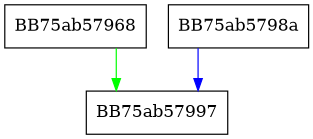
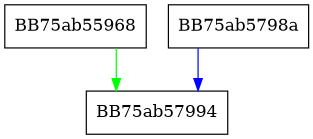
(76, 26) -> (76, 26)
(157, 113) -> (157, 113)
